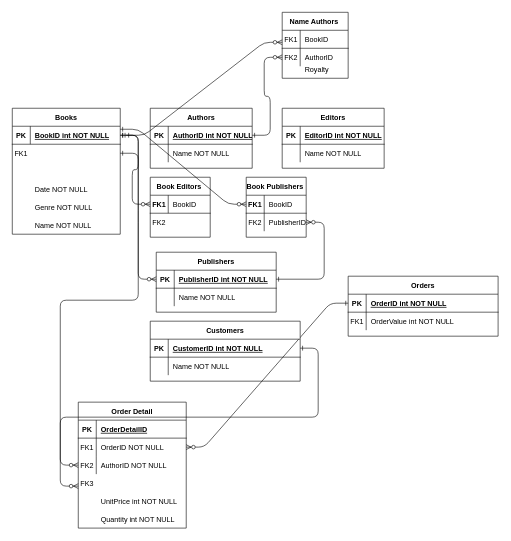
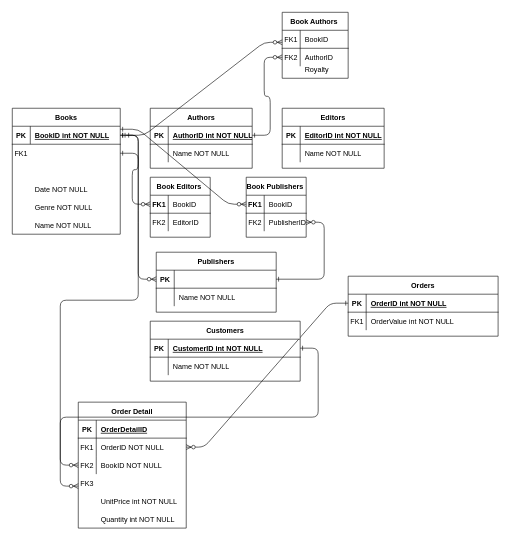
(315, 22) -> (315, 22)
none -> (189, 222)
(225, 279) -> none
(133, 466) -> (129, 466)
